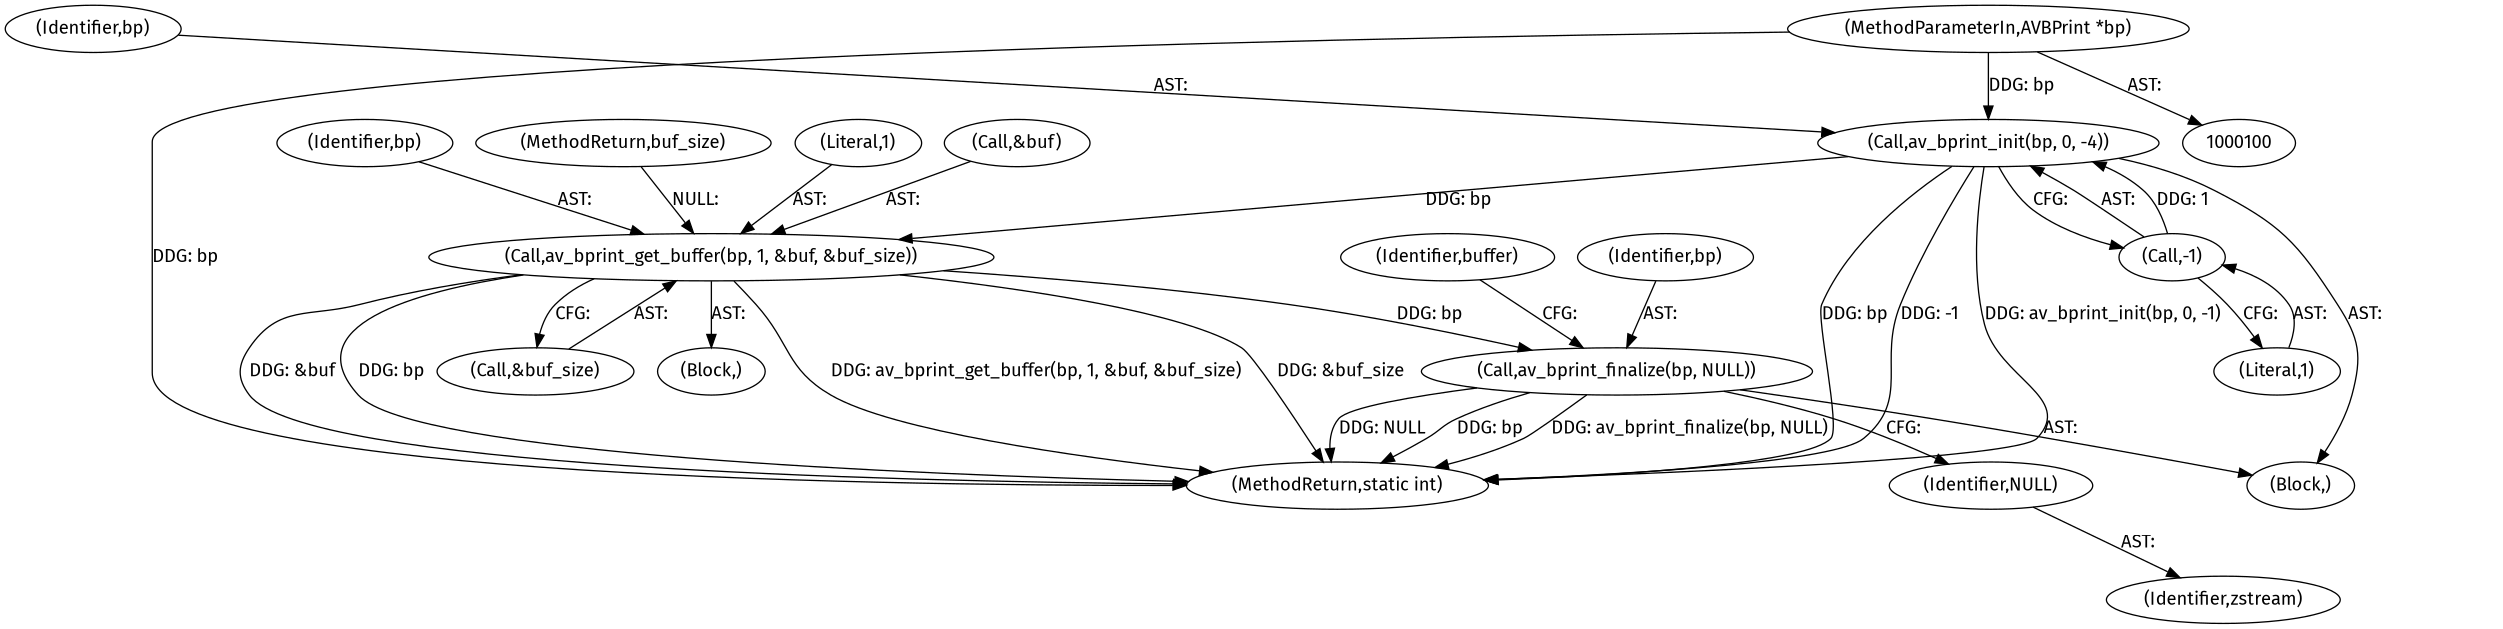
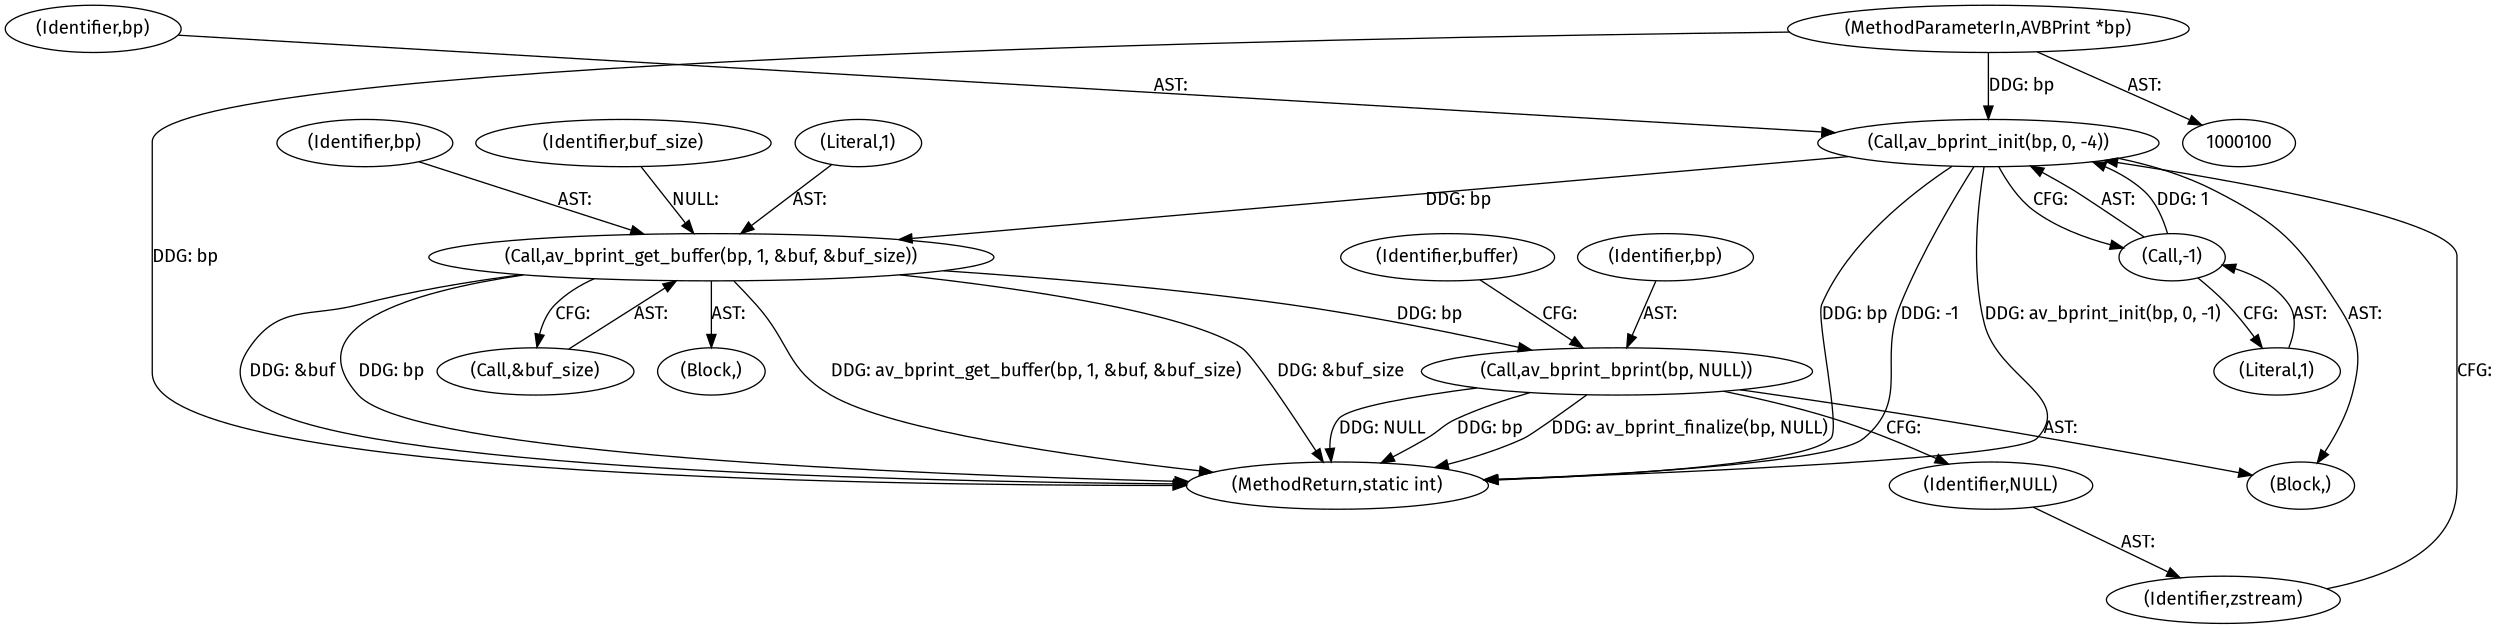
(623, 143) -> (623, 143)
(1017, 143) -> none
none -> (2457, 282)
(1617, 371) -> (1617, 371)
